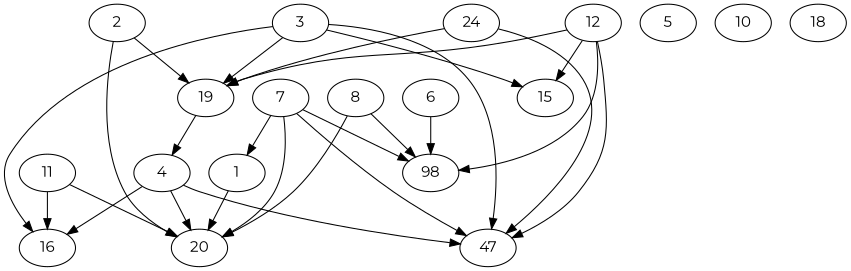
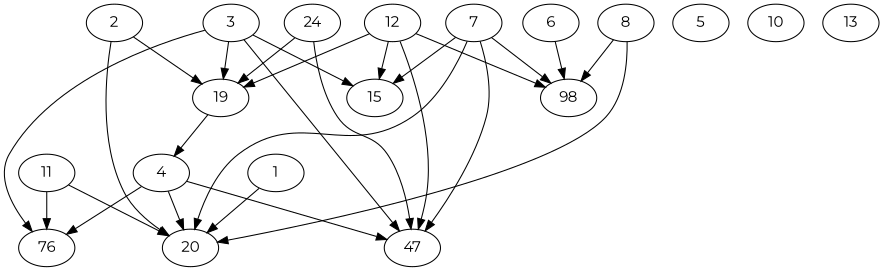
(818, 23) -> (851, 23)
(262, 131) -> (429, 57)
(47, 248) -> (47, 248)
